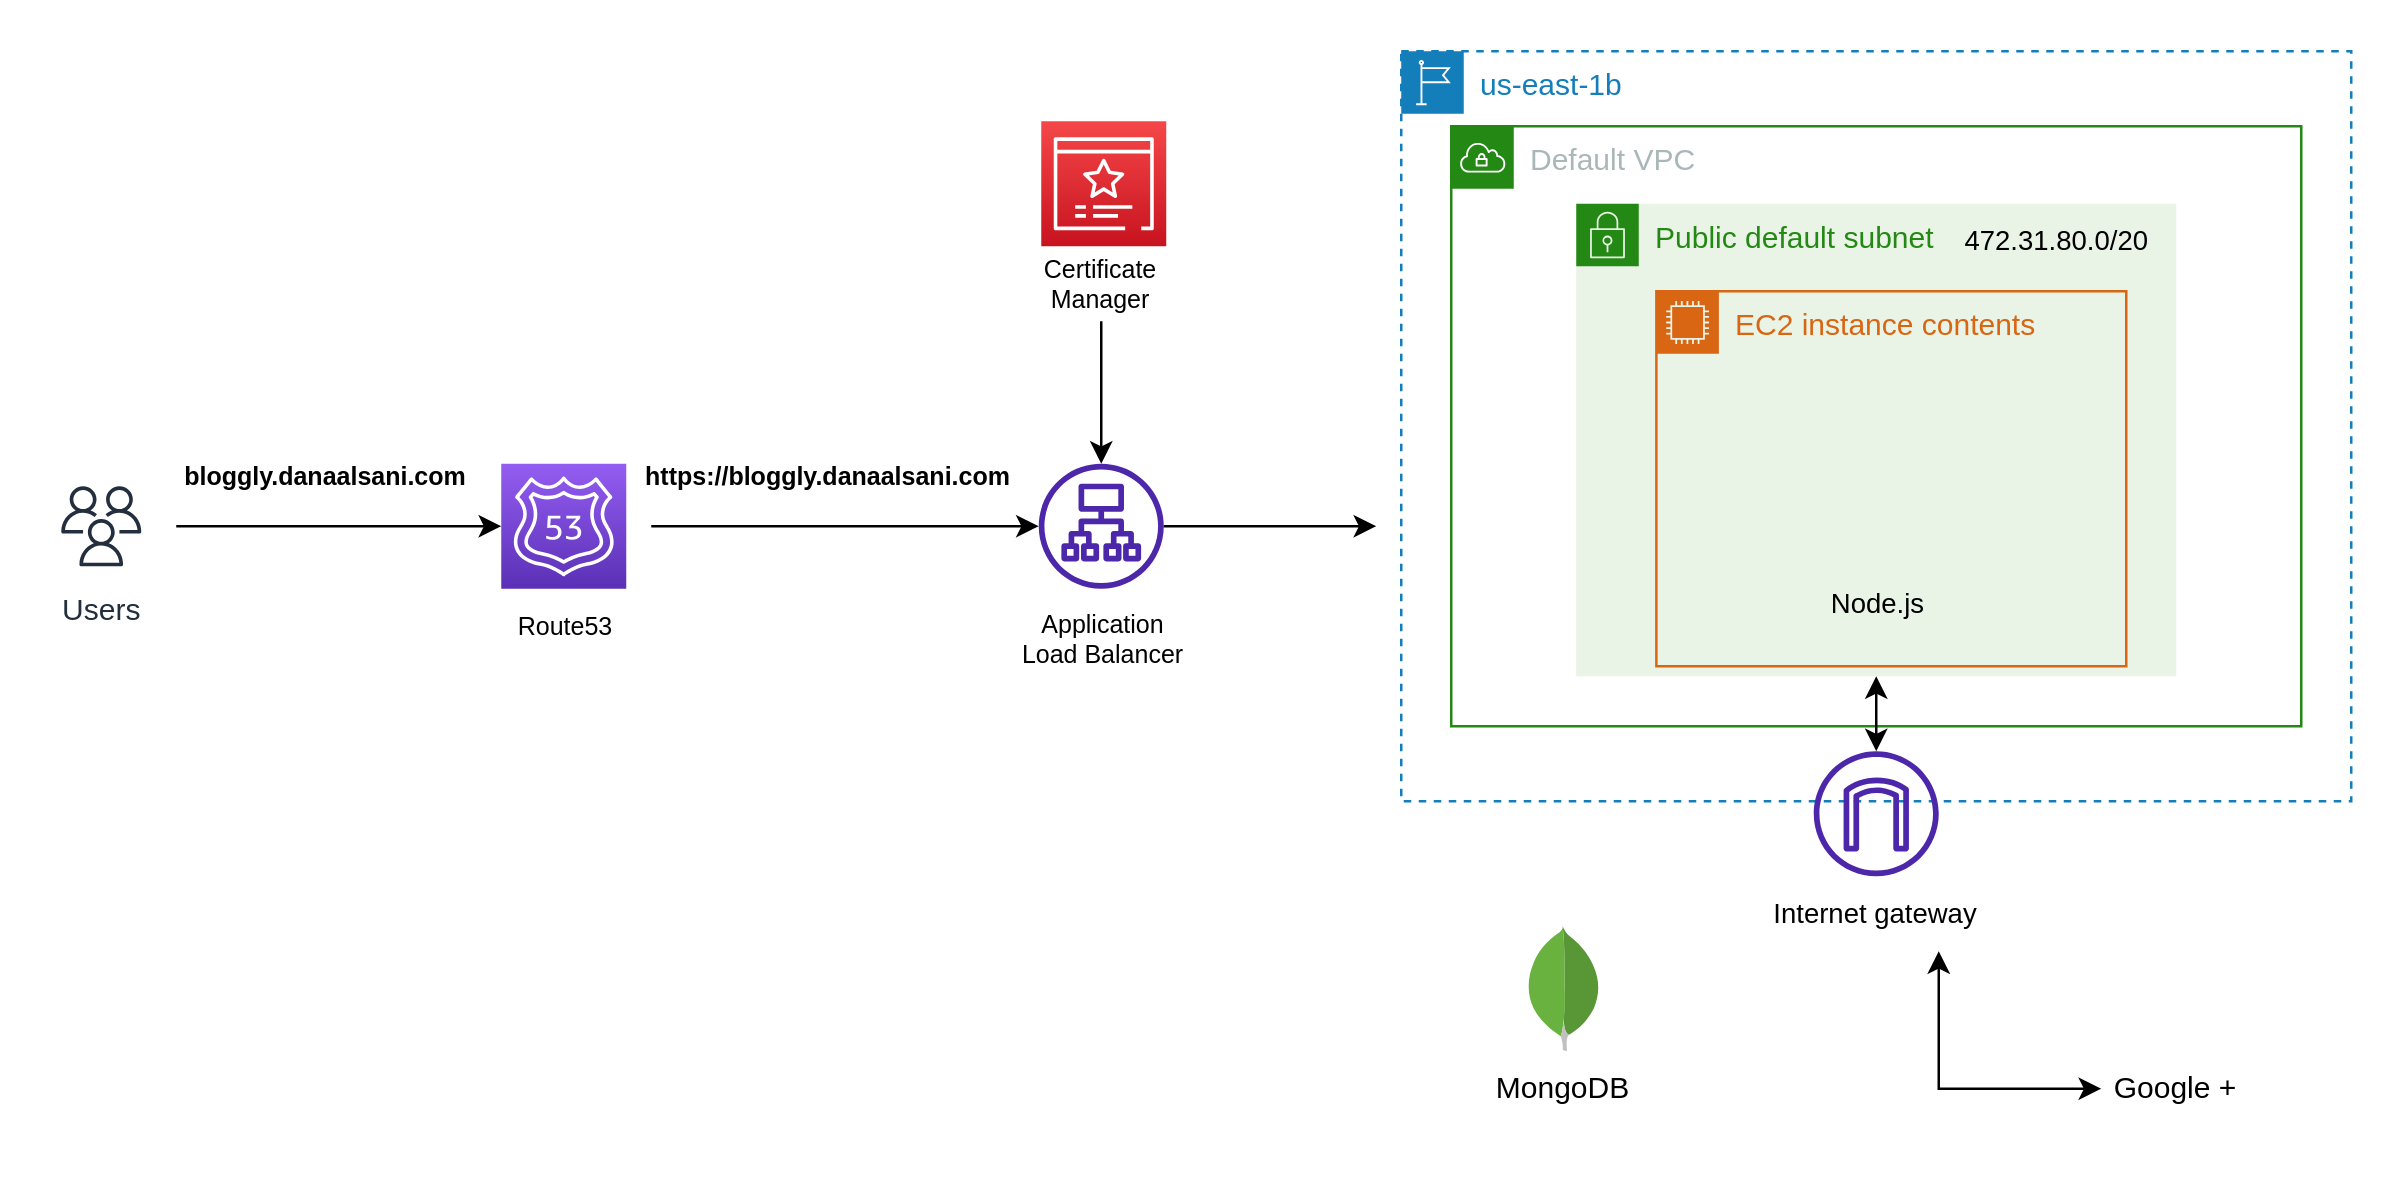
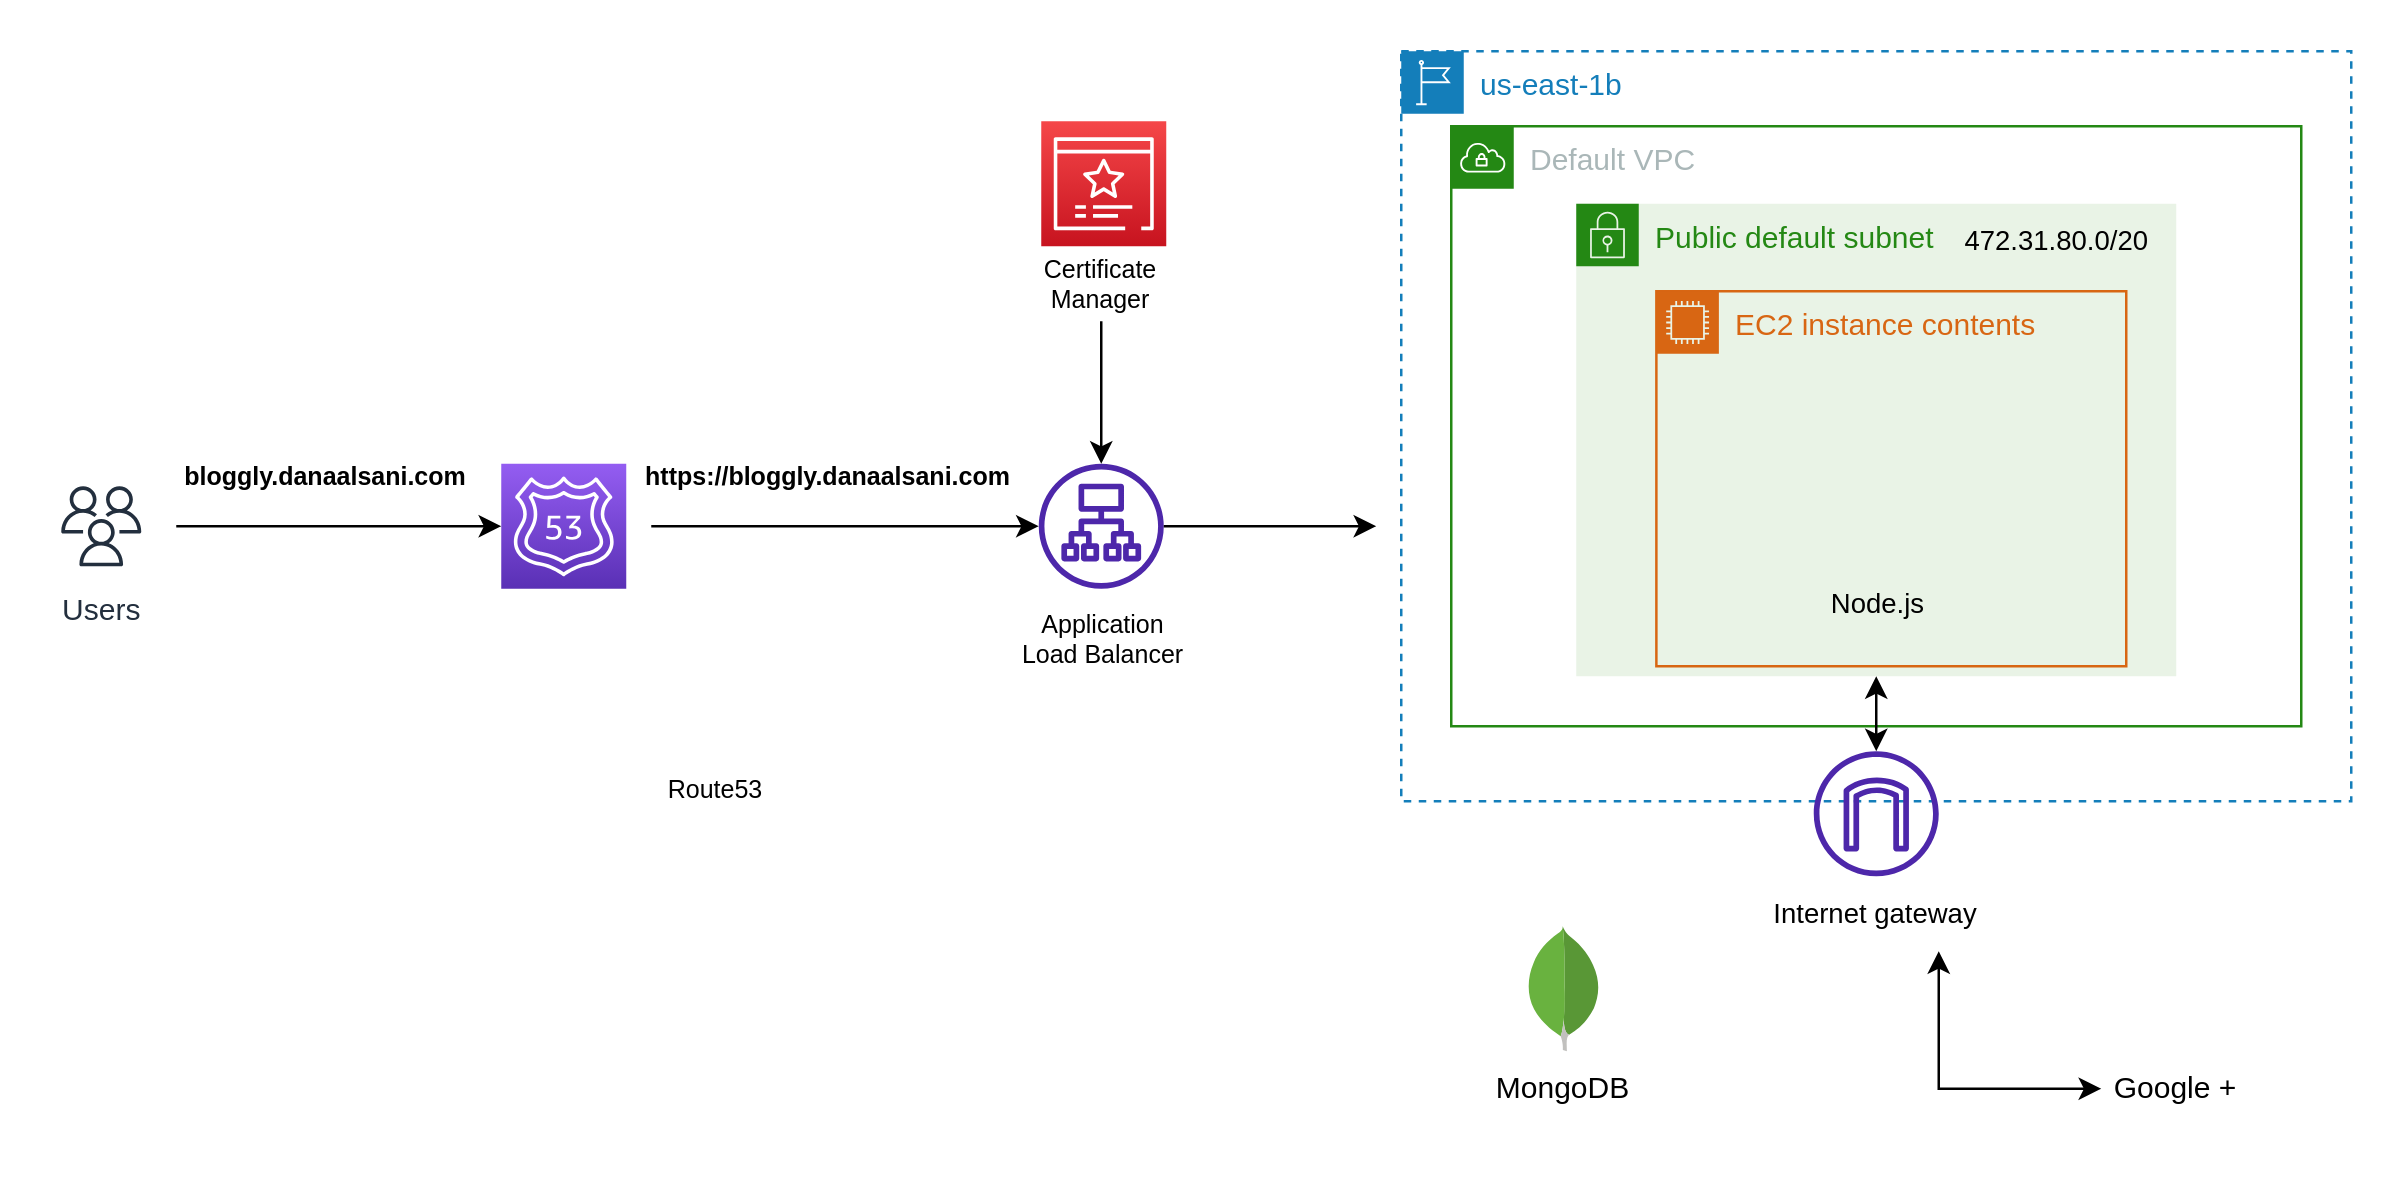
(566, 626) -> (716, 789)
